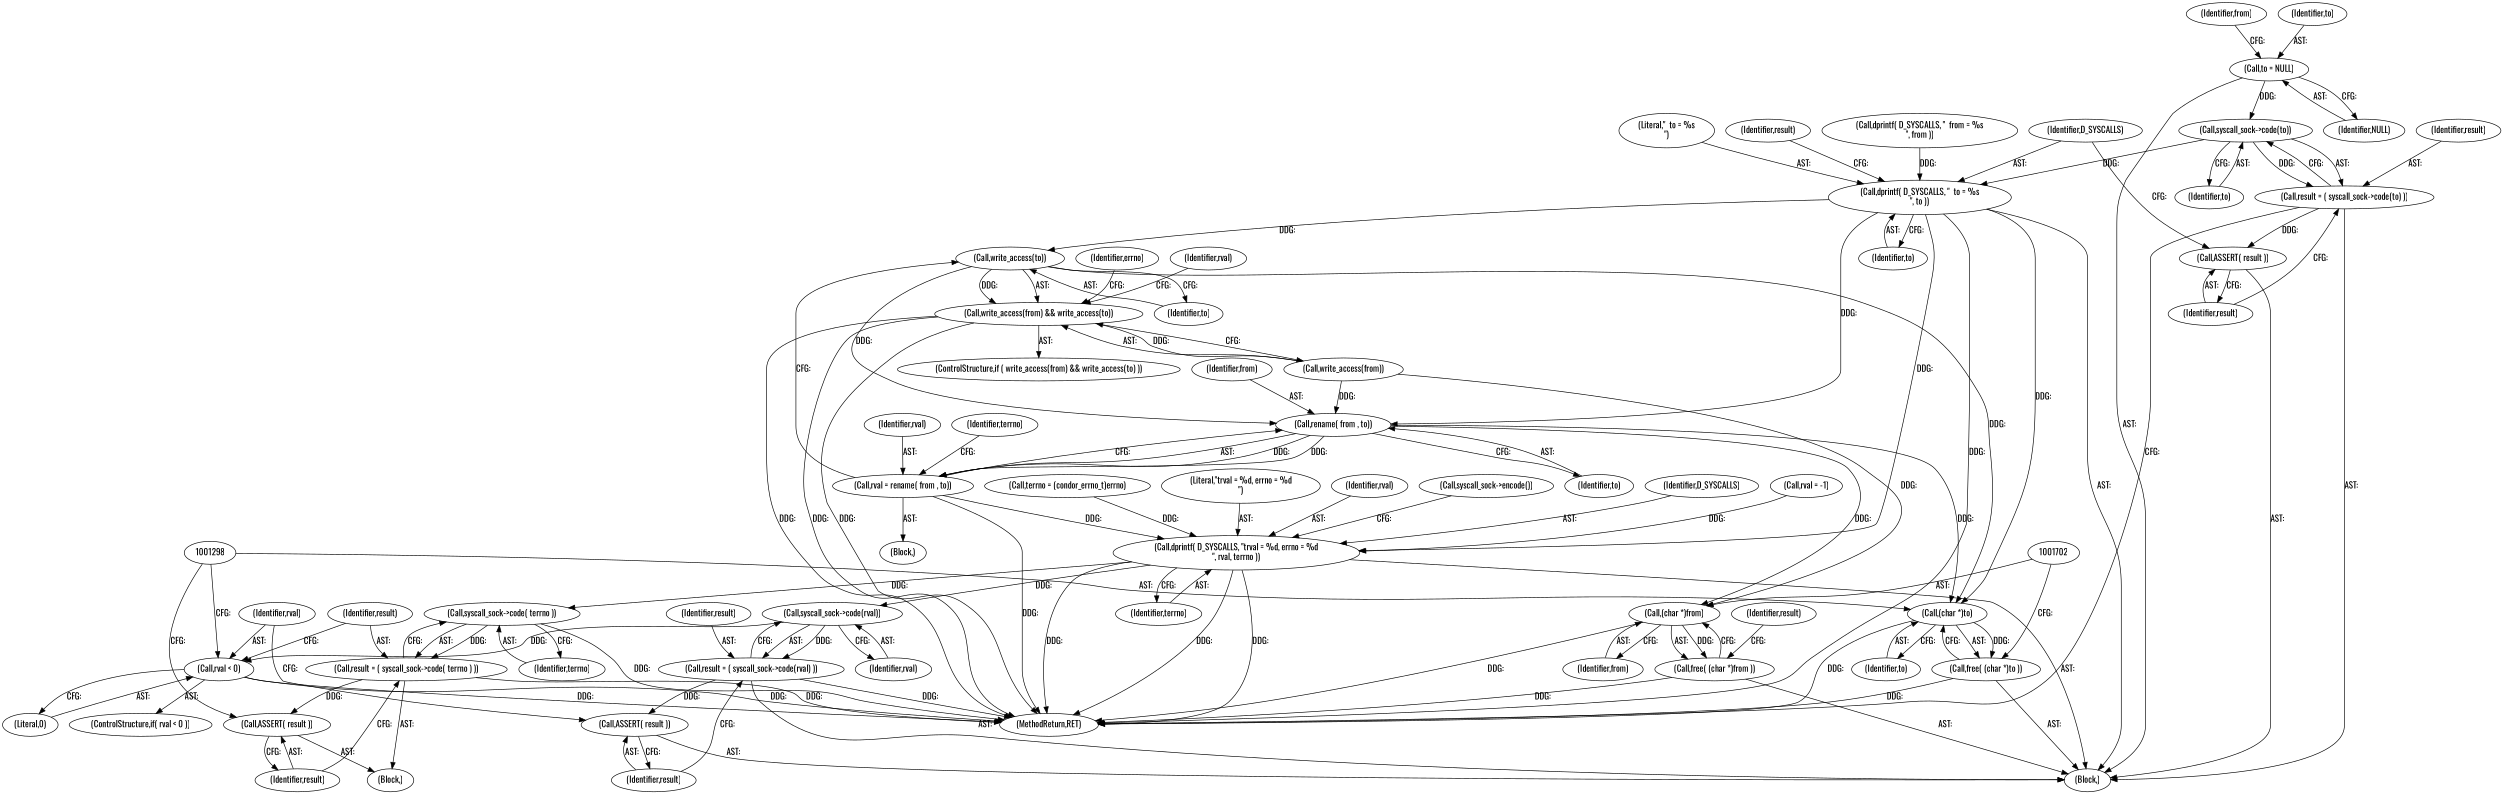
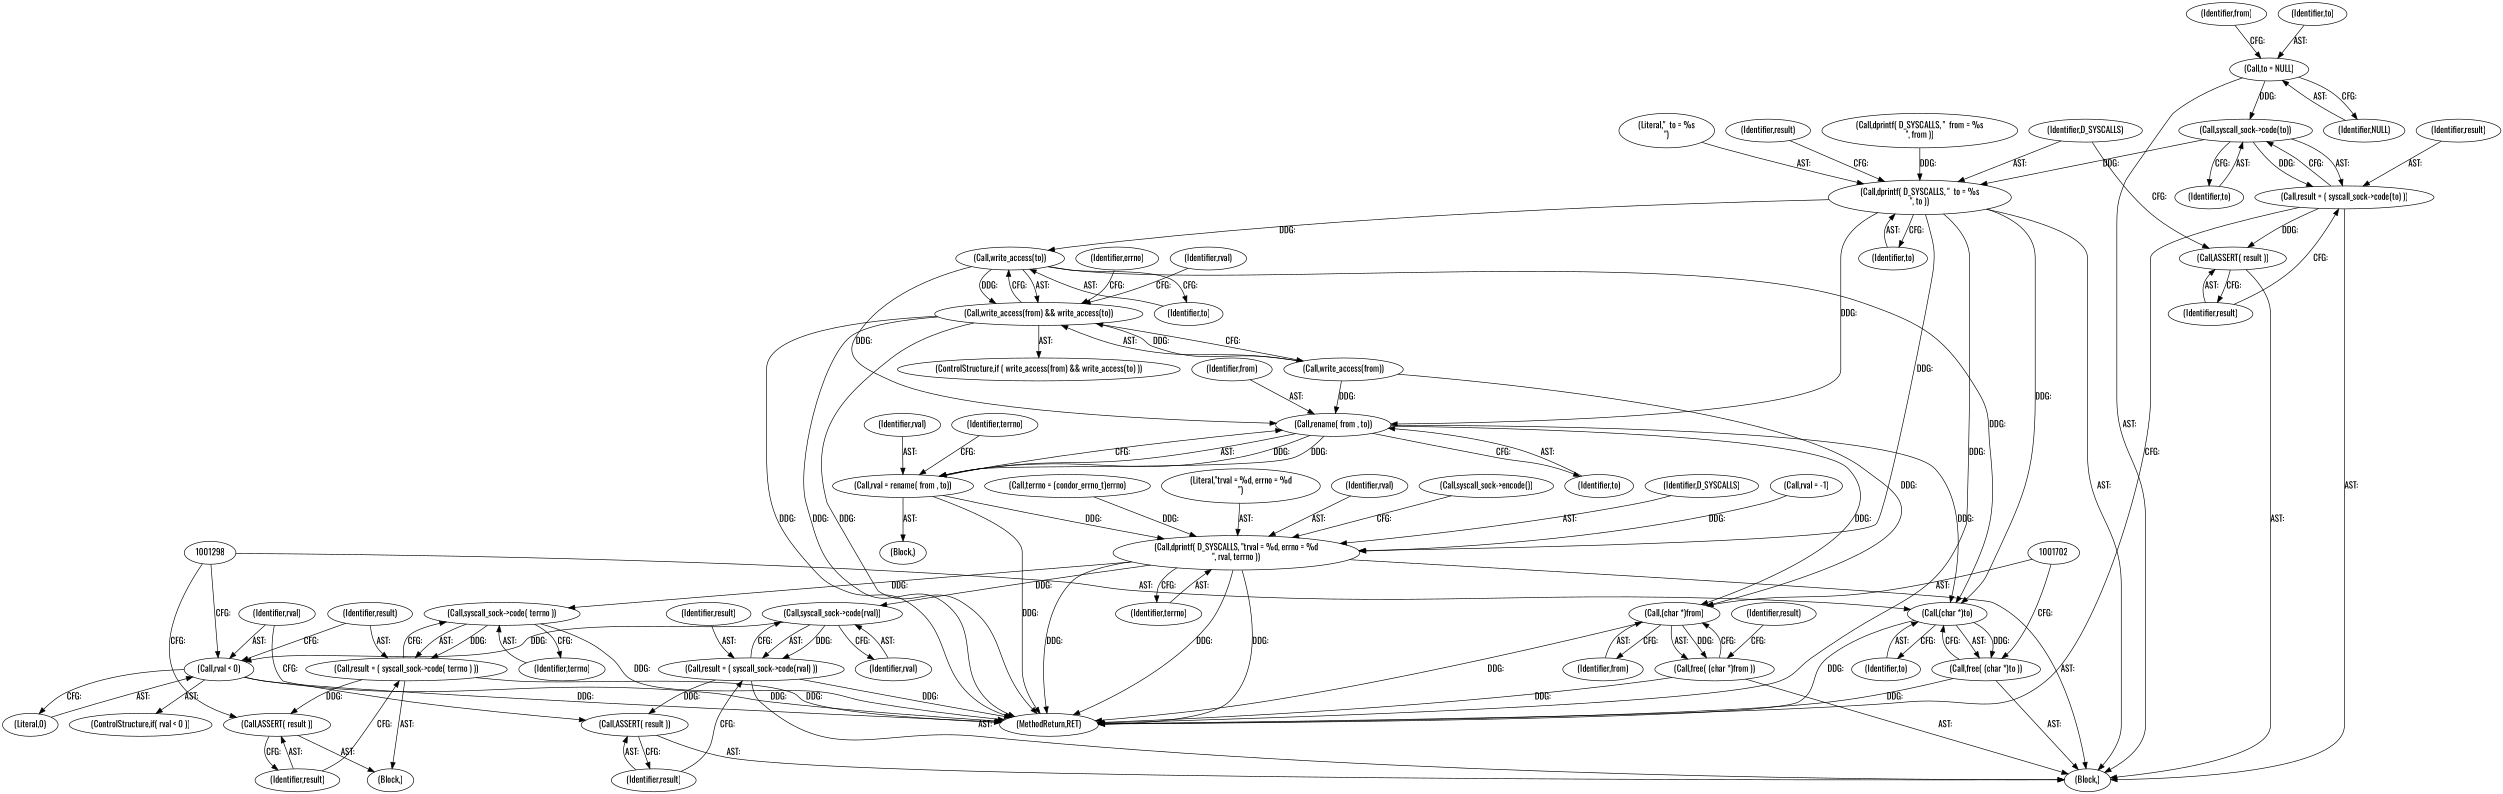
(796, 326) -> (1012, 291)
